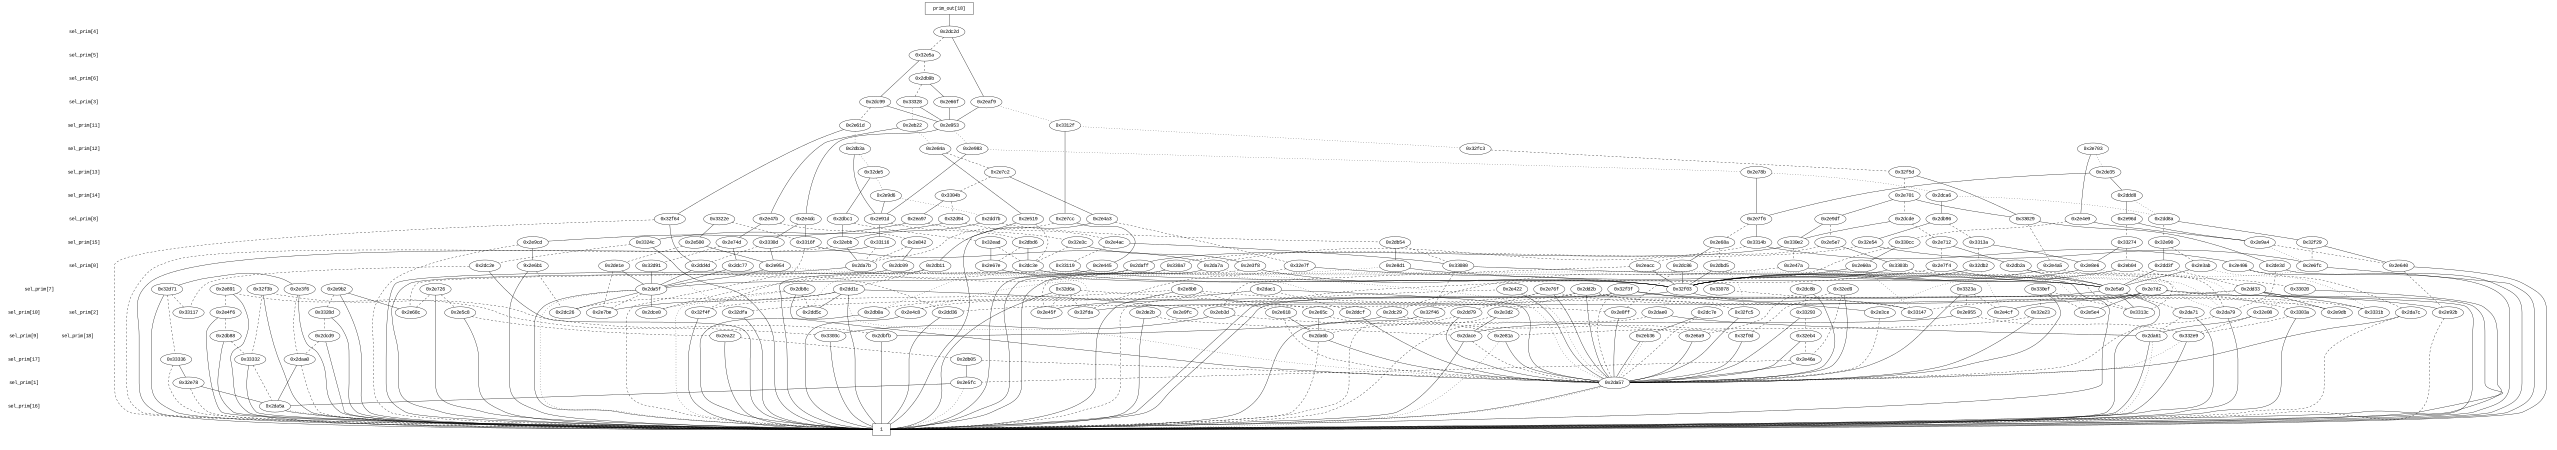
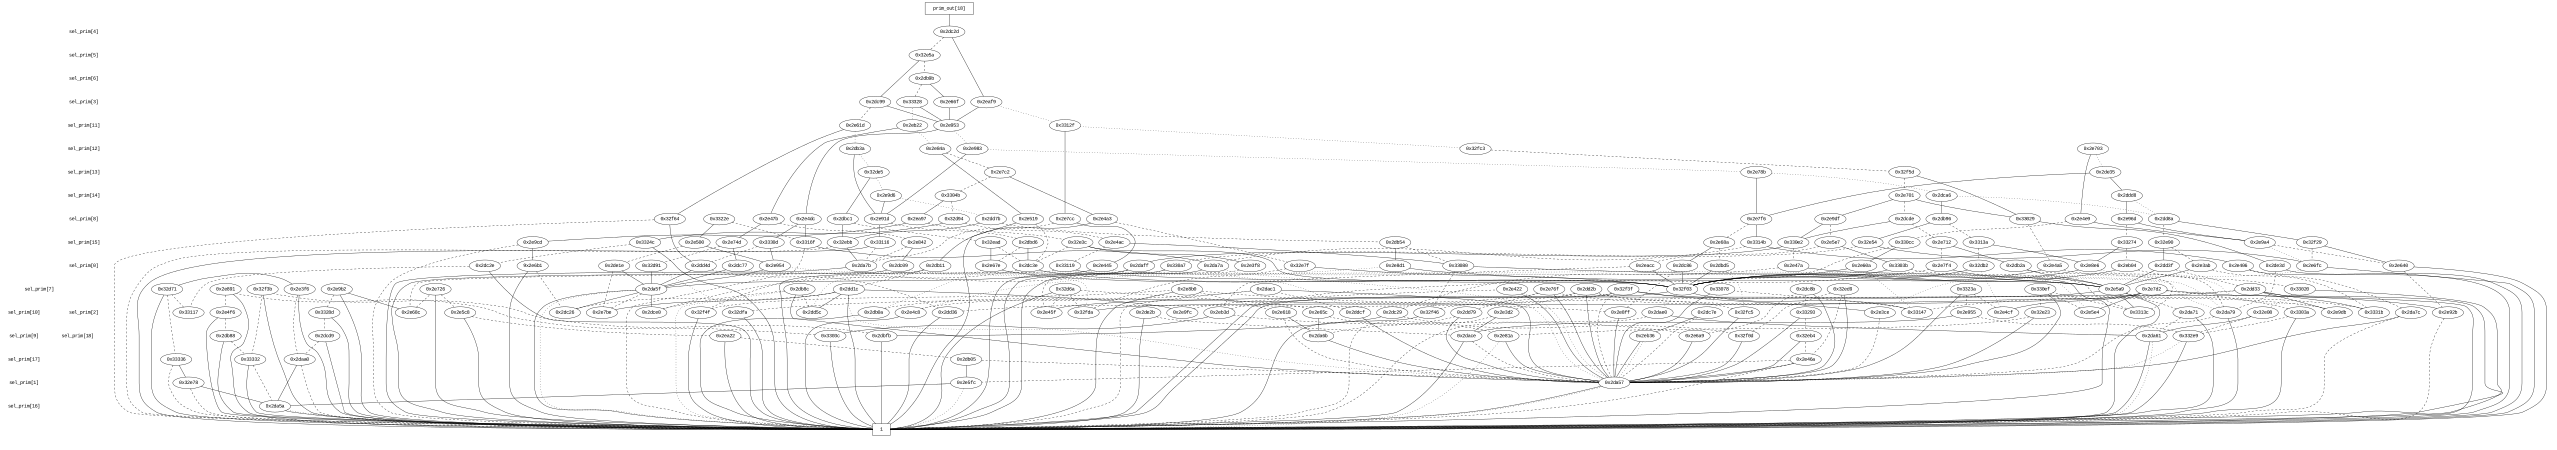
(2304, 280) -> (2304, 280)
(1465, 281) -> (1275, 266)
none -> (1672, 320)
(1130, 424) -> (1458, 416)
